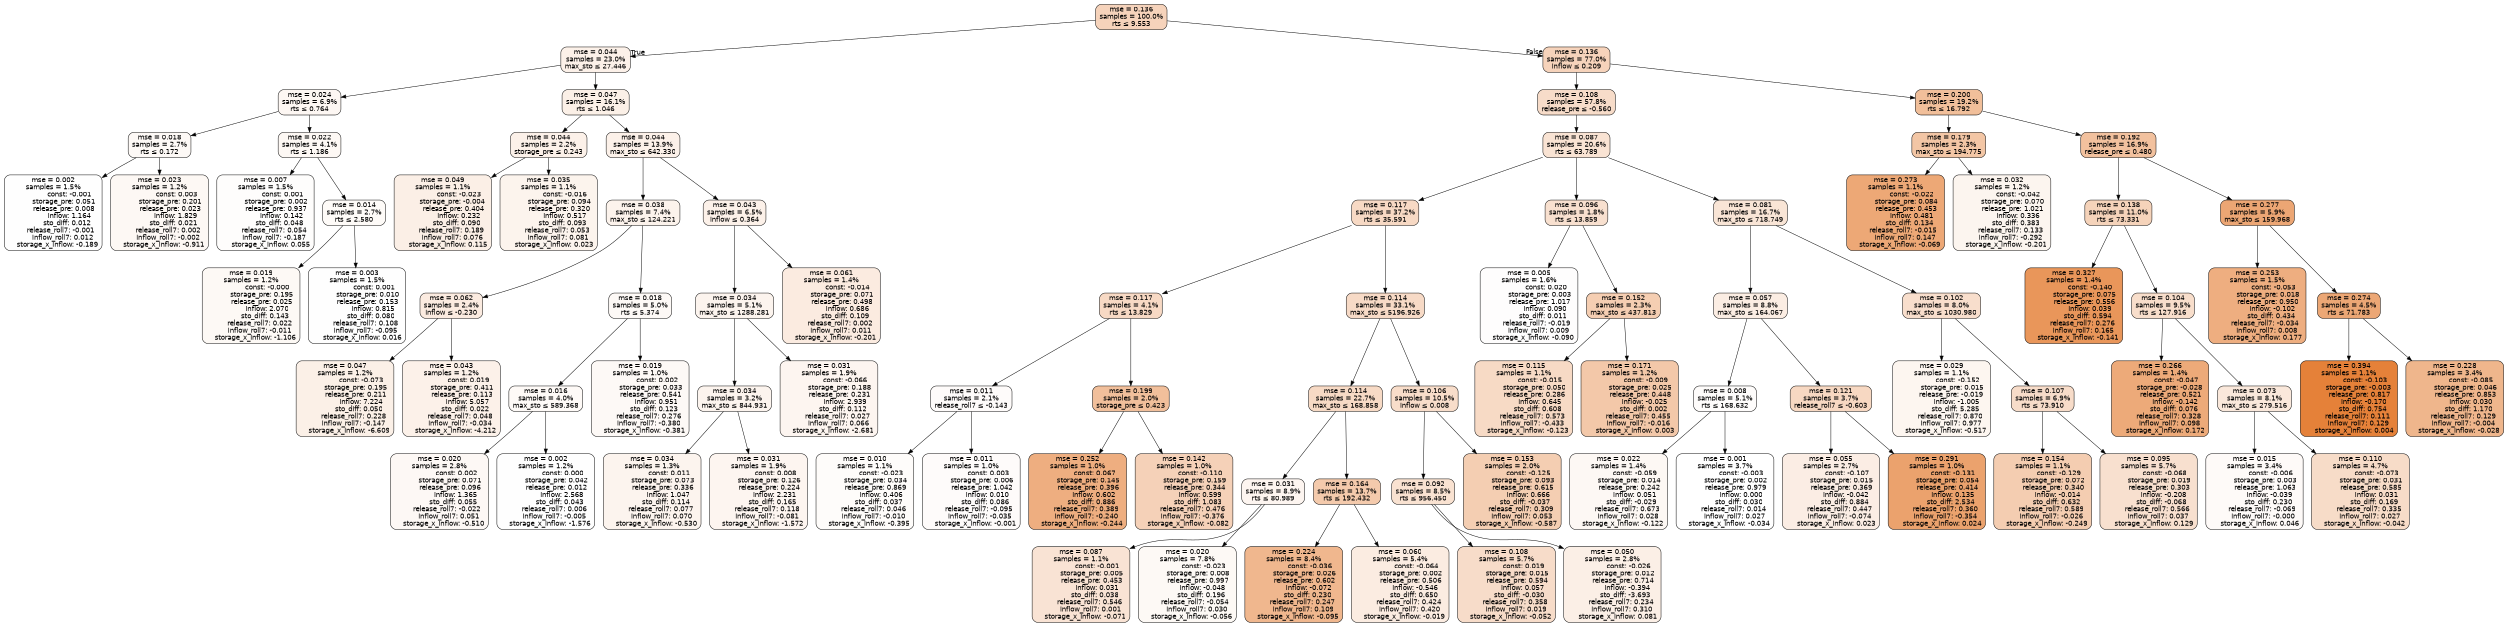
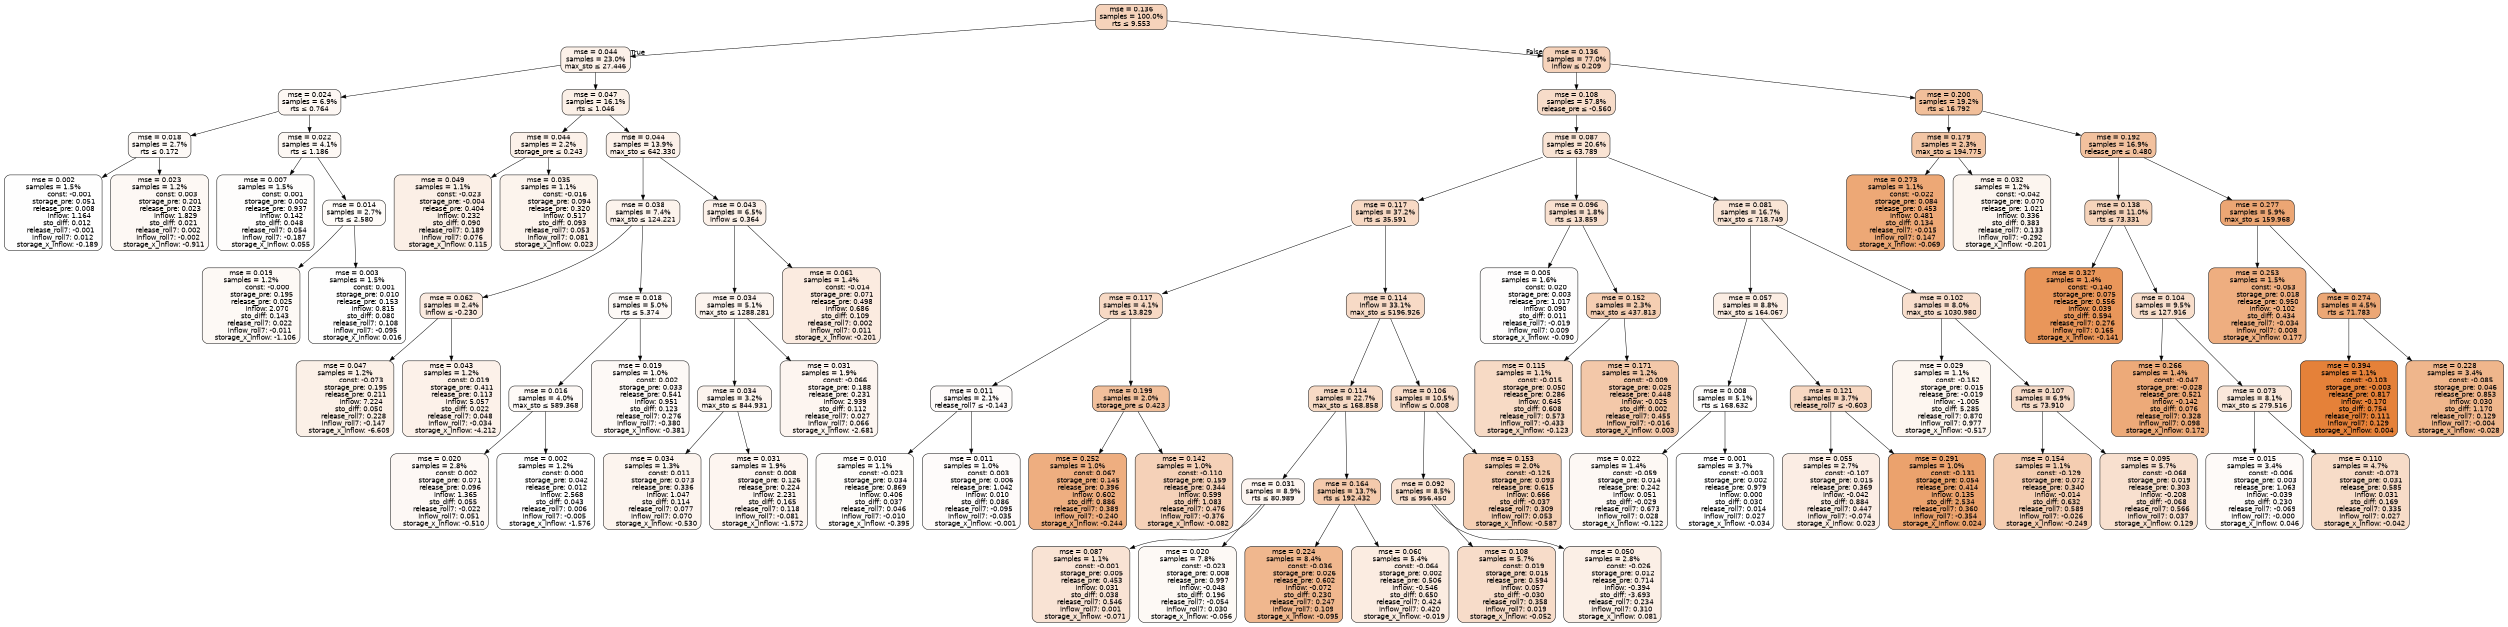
(1385, 306) -> (1385, 306)
